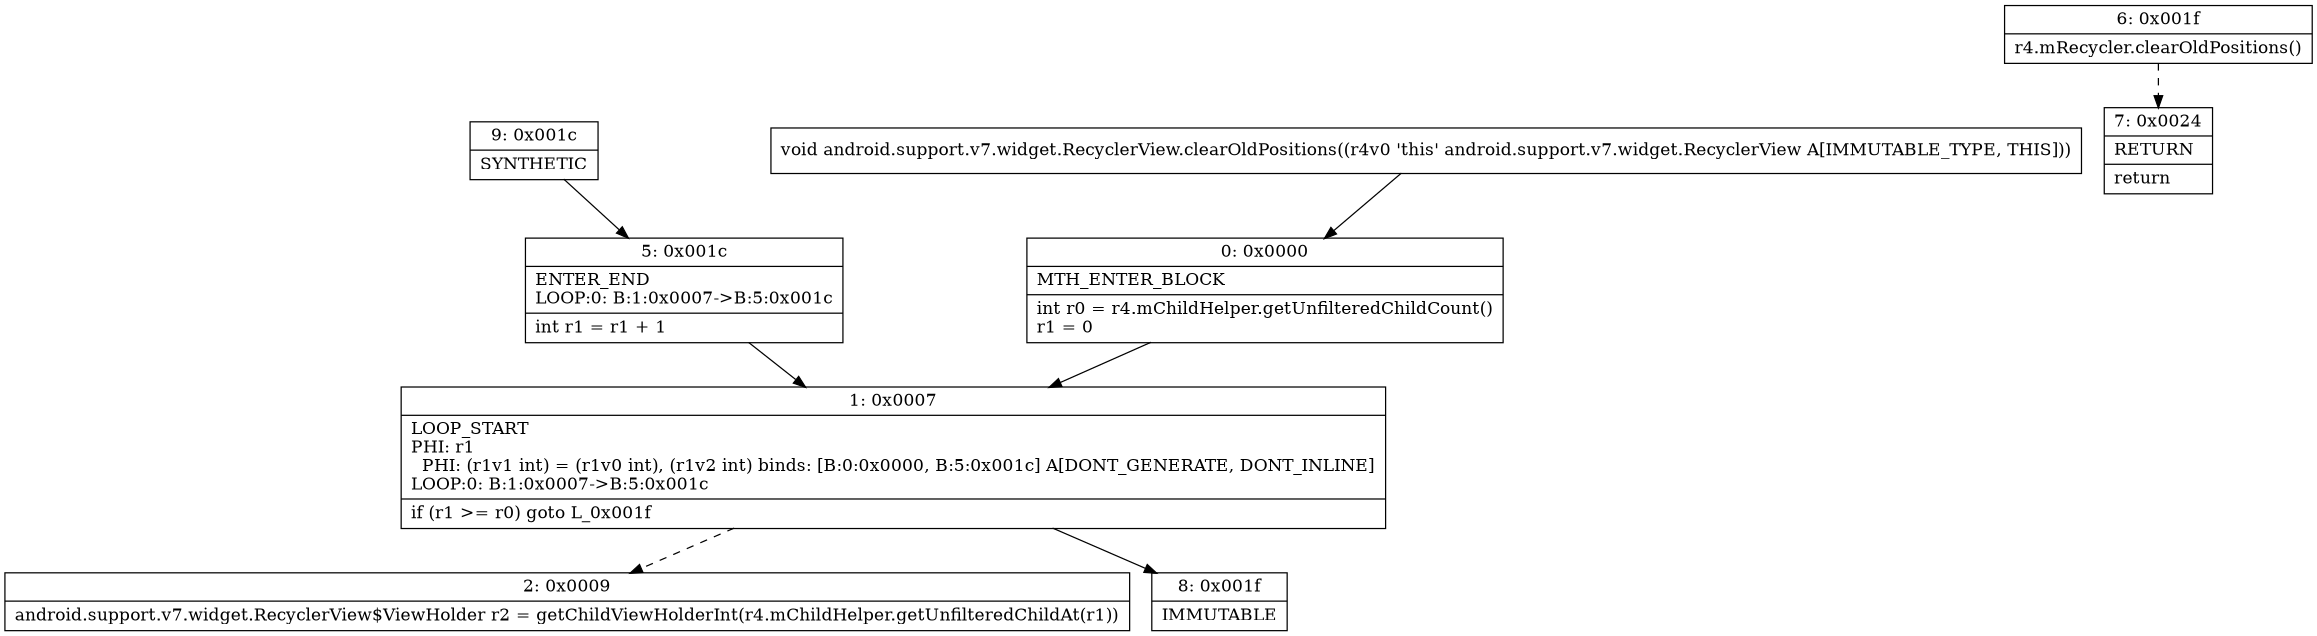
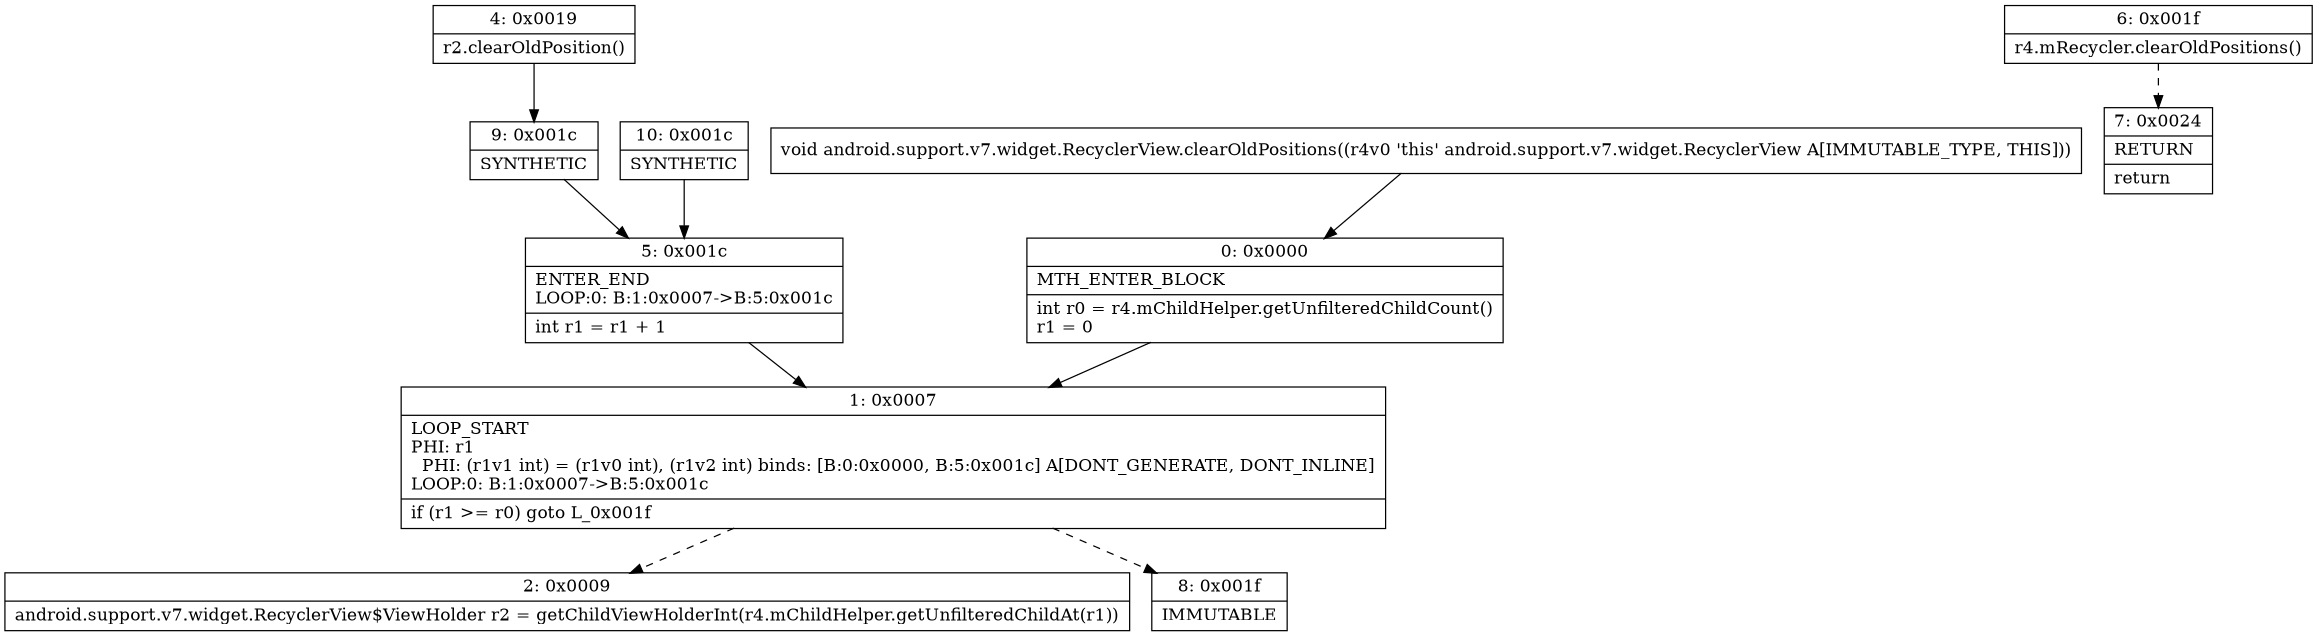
none -> (534, 34)
none -> (684, 151)
(1099, 548) -> (1099, 548)
